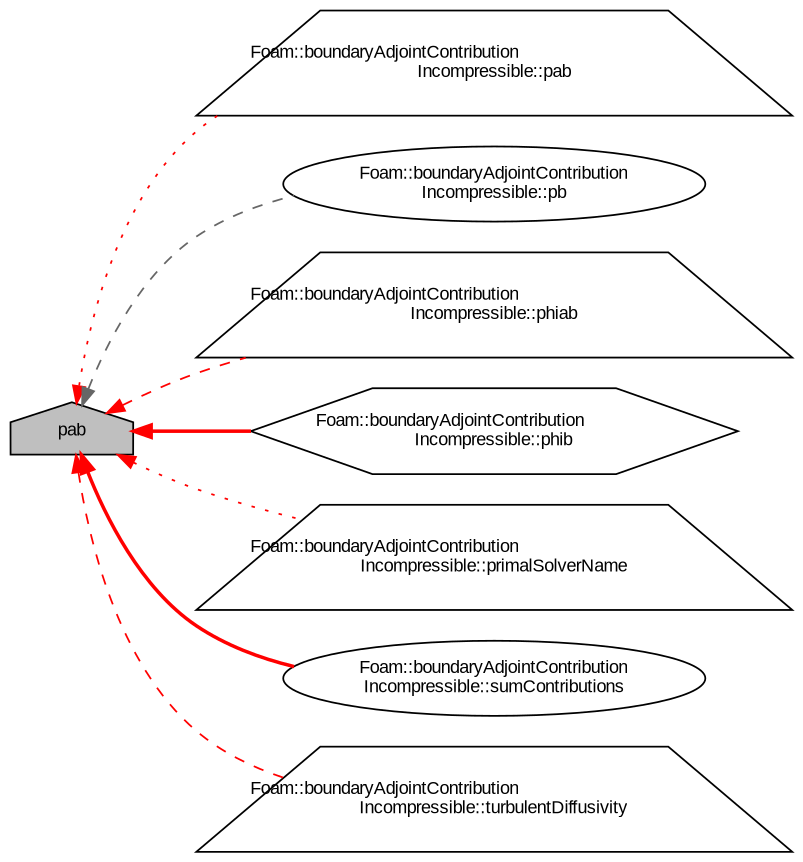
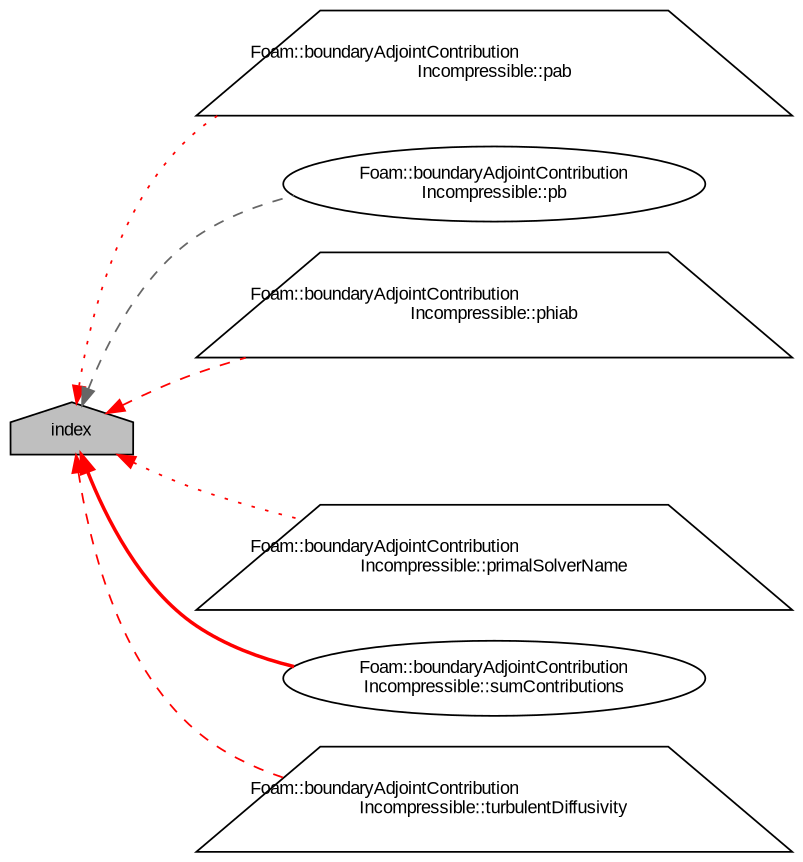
(72, 431) -> (72, 431)
(494, 431) -> none
